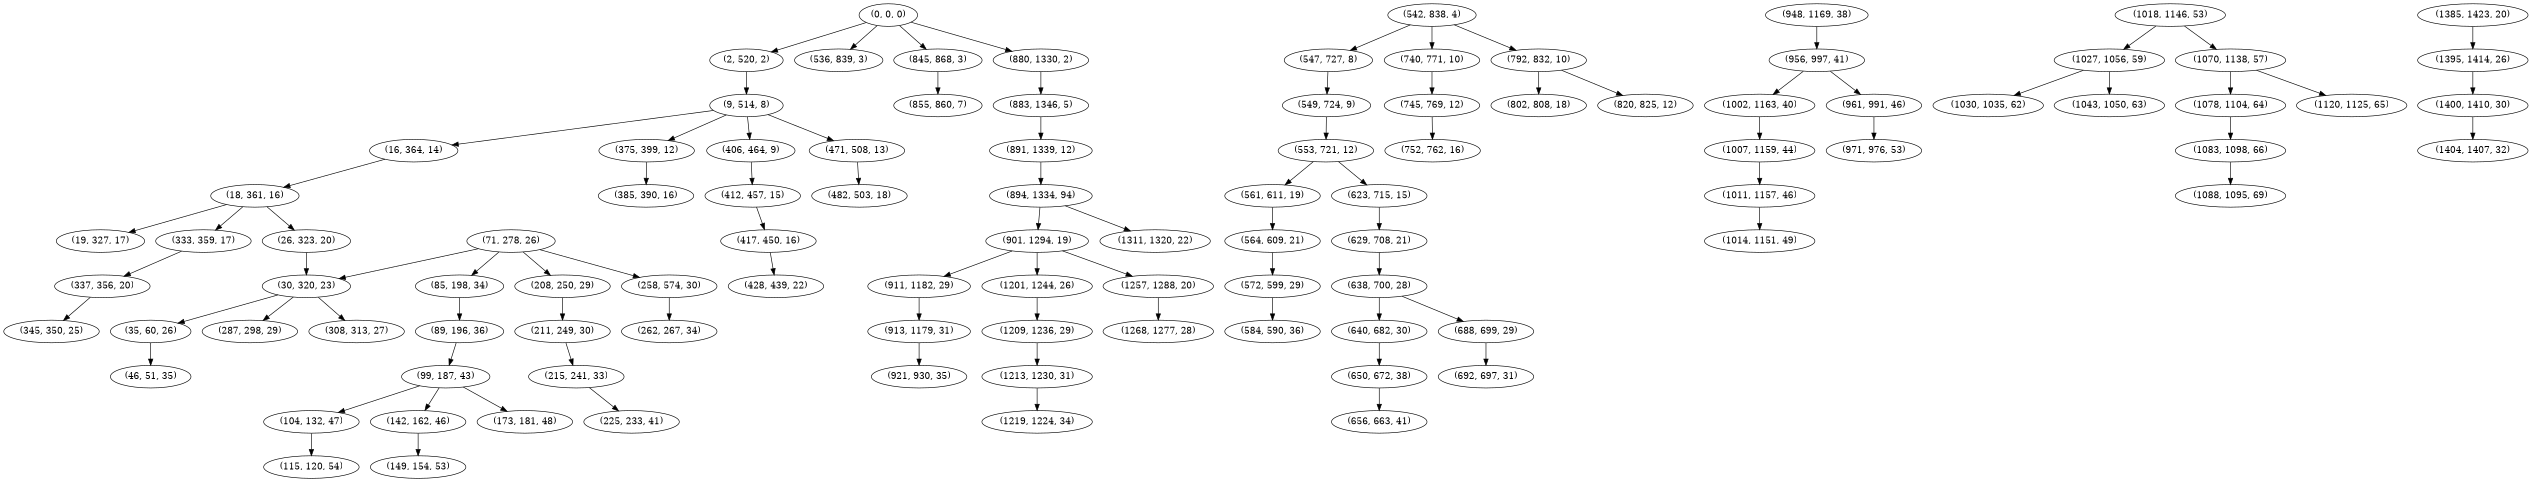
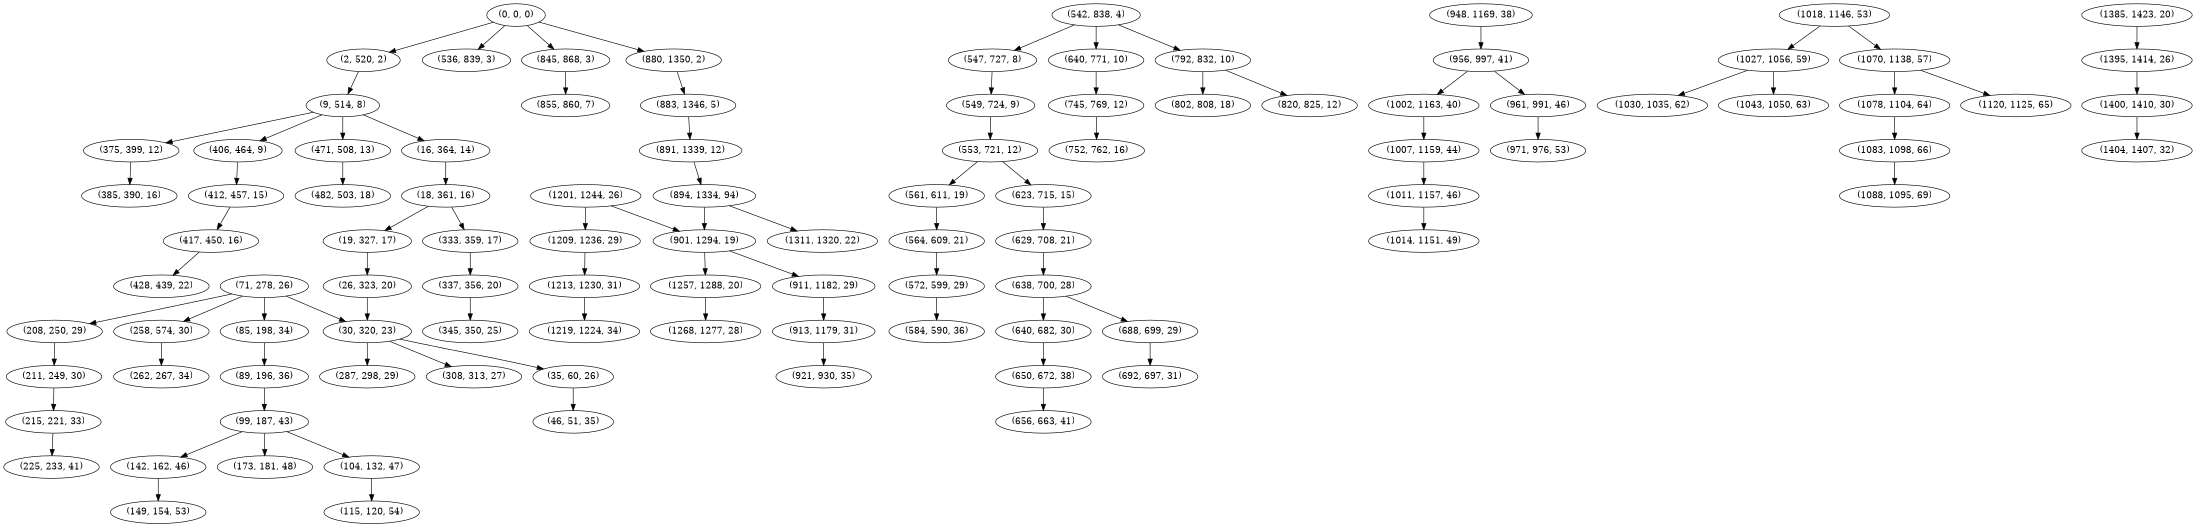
(1041, 60) -> (674, 60)
(1432, 60) -> (1096, 60)
(278, 216) -> (367, 261)
(1037, 261) -> (642, 217)
(576, 377) -> (53, 422)
